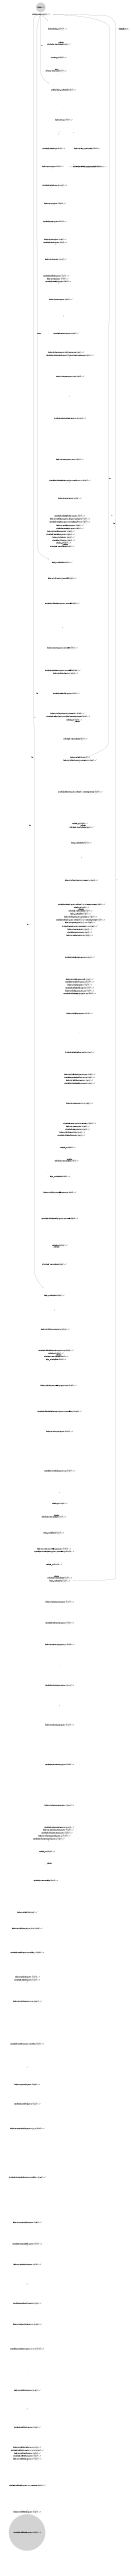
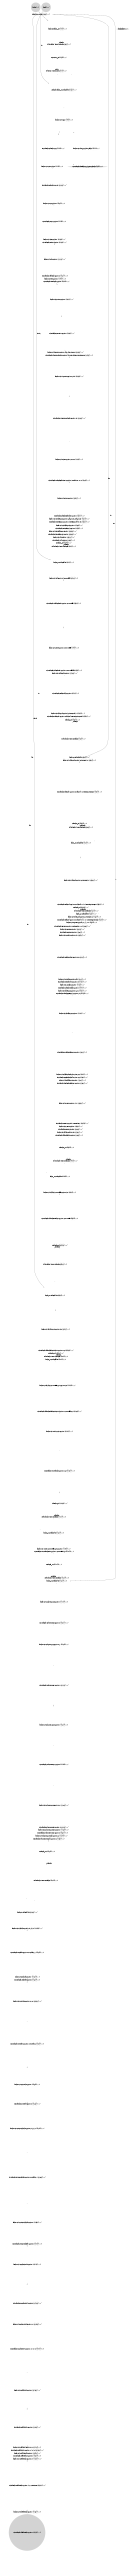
none -> (46, 7)
(35, 718) -> (35, 718)
